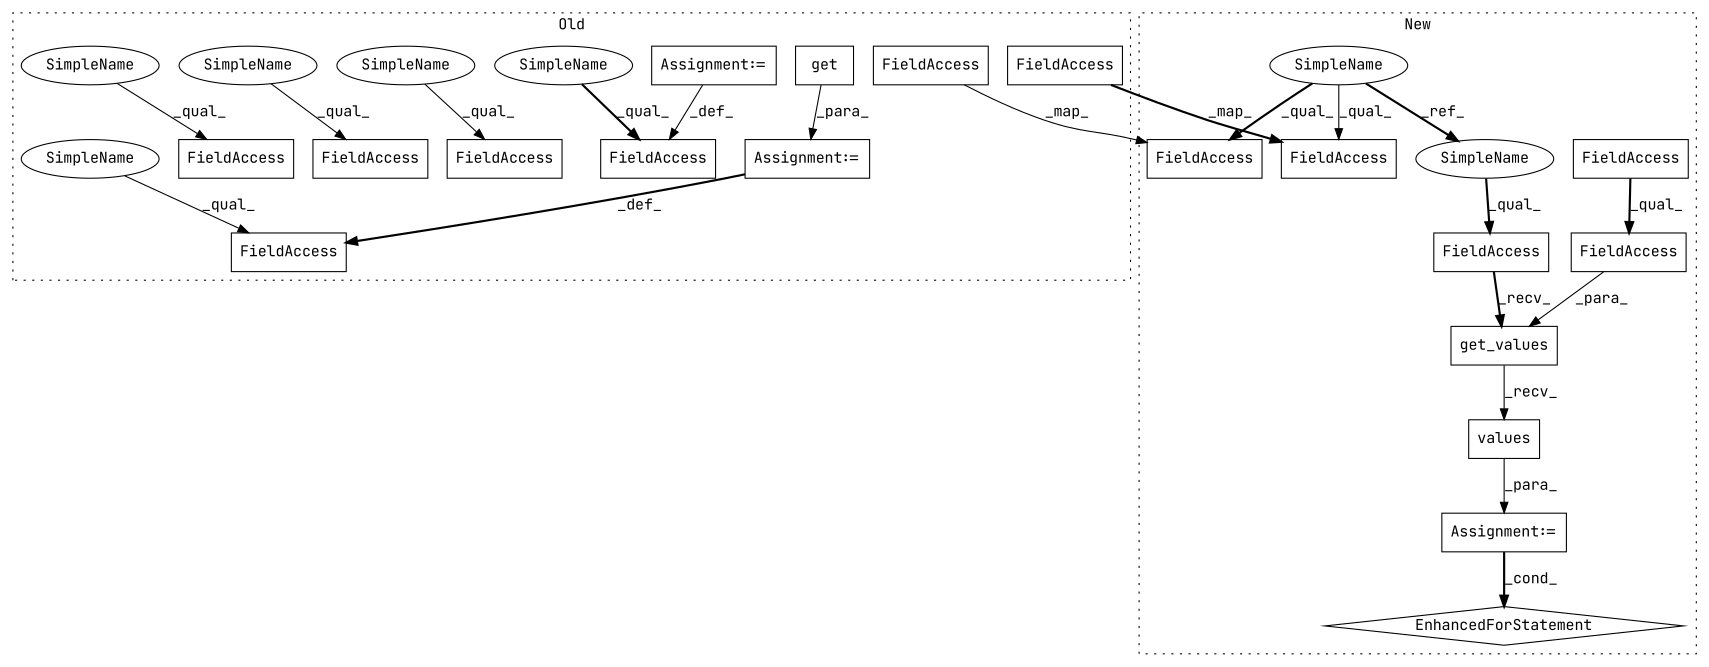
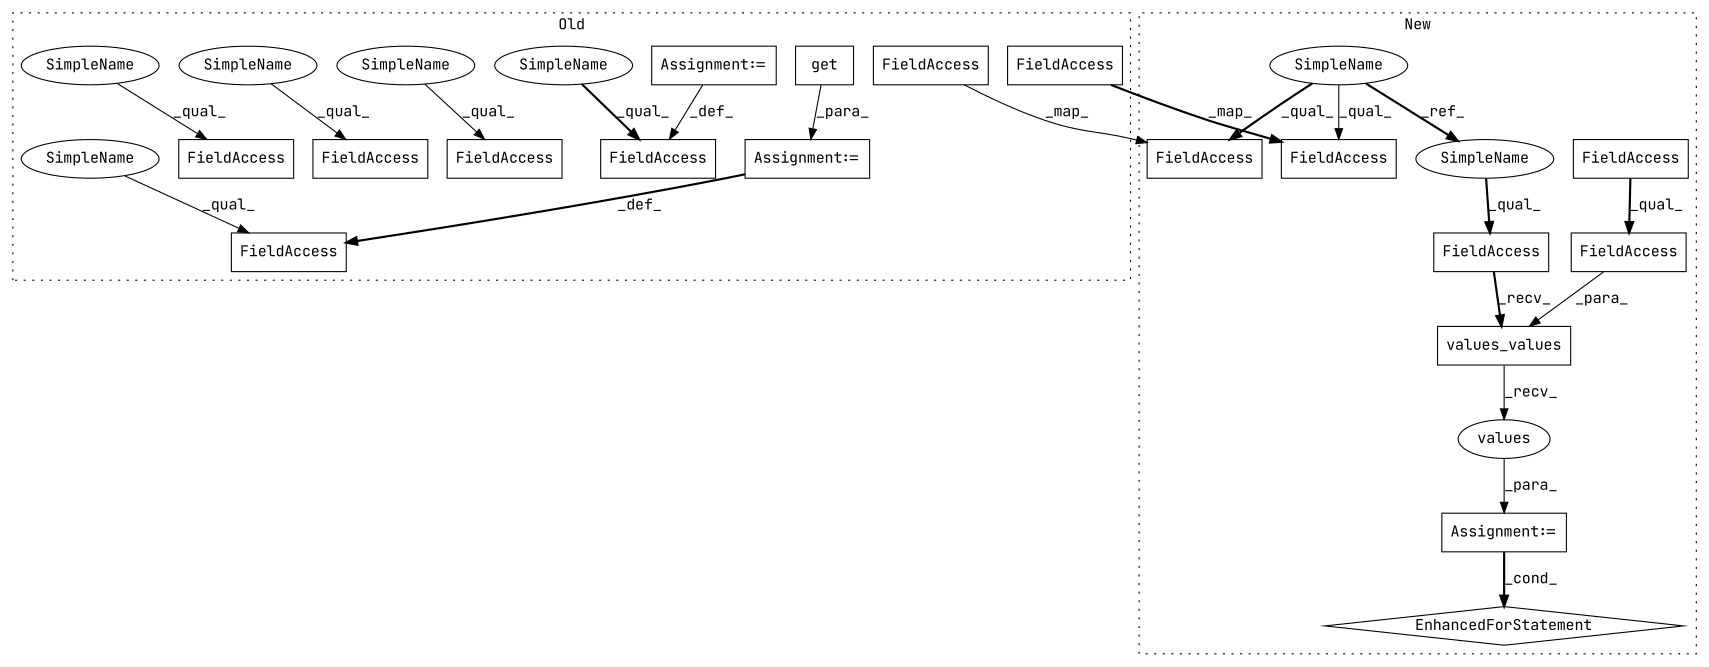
(1504, 346) -> (1504, 346)
(1504, 439) -> (1504, 439)
